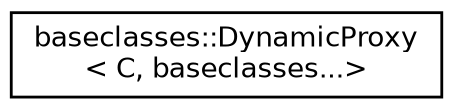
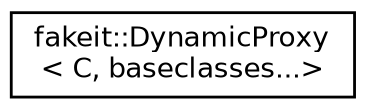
(227, 55) -> (183, 55)
